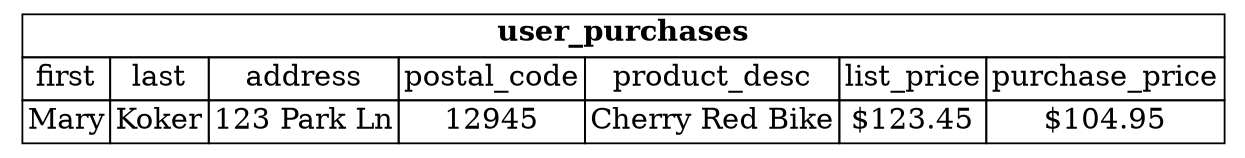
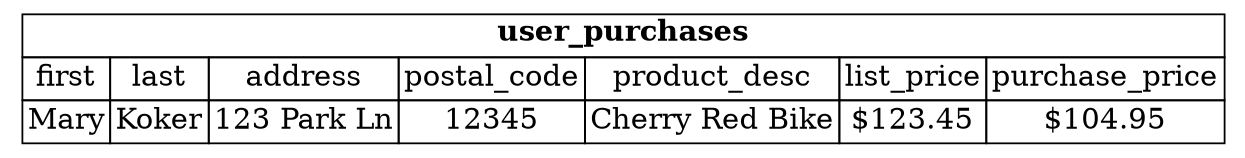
(492, 120) -> (492, 120)
